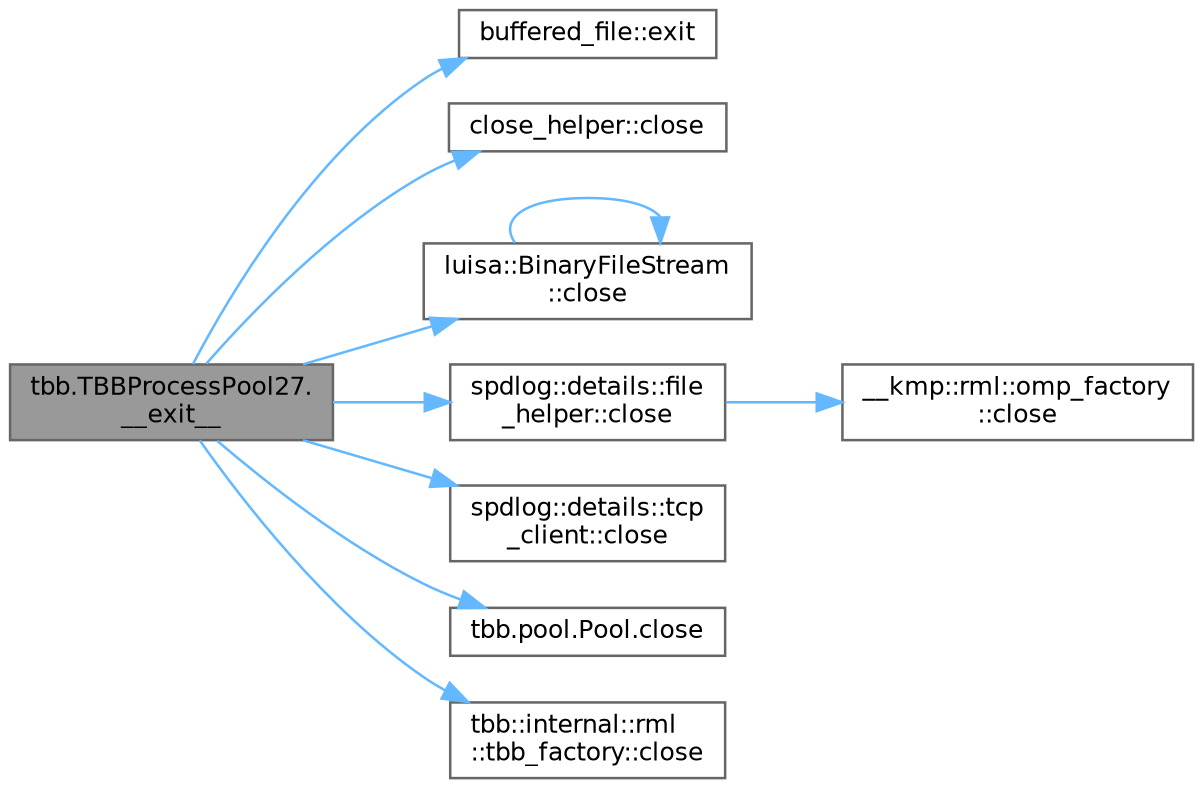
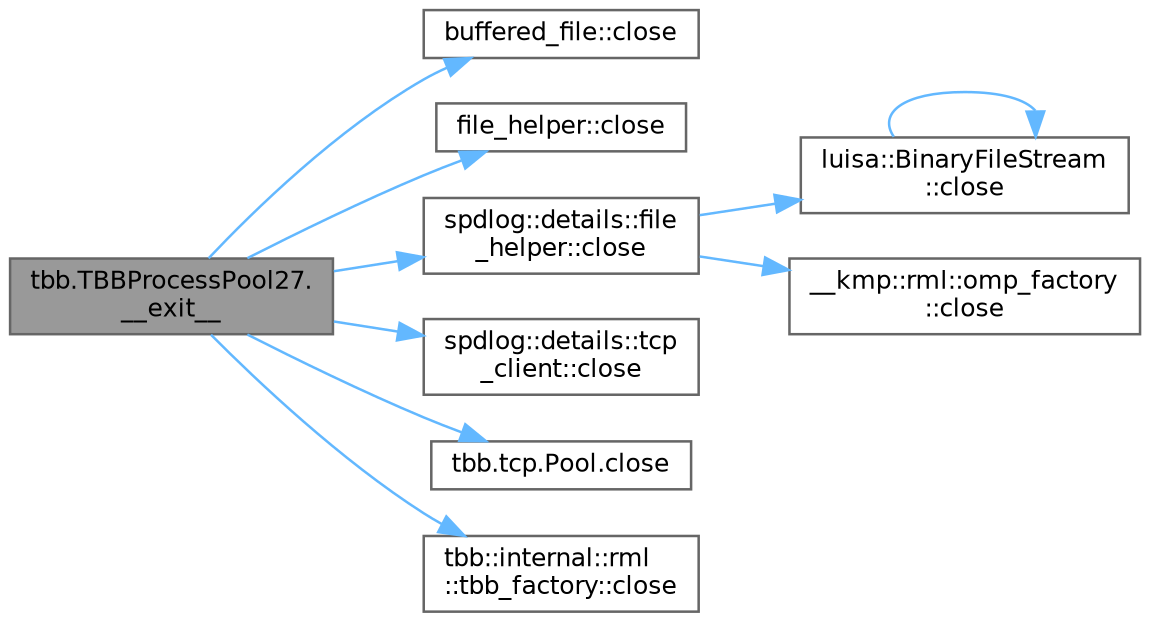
(588, 34) -> (561, 34)
(588, 127) -> (561, 127)
(368, 345) -> (738, 209)
(588, 632) -> (561, 465)
